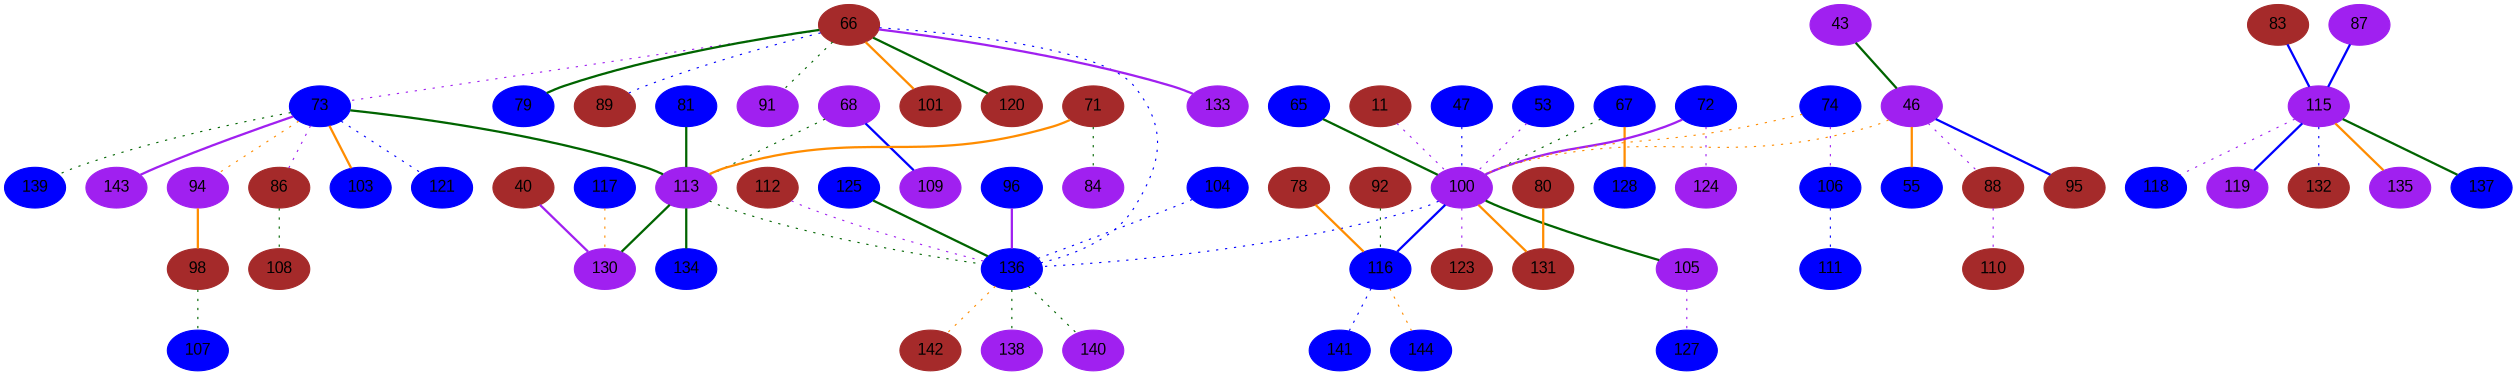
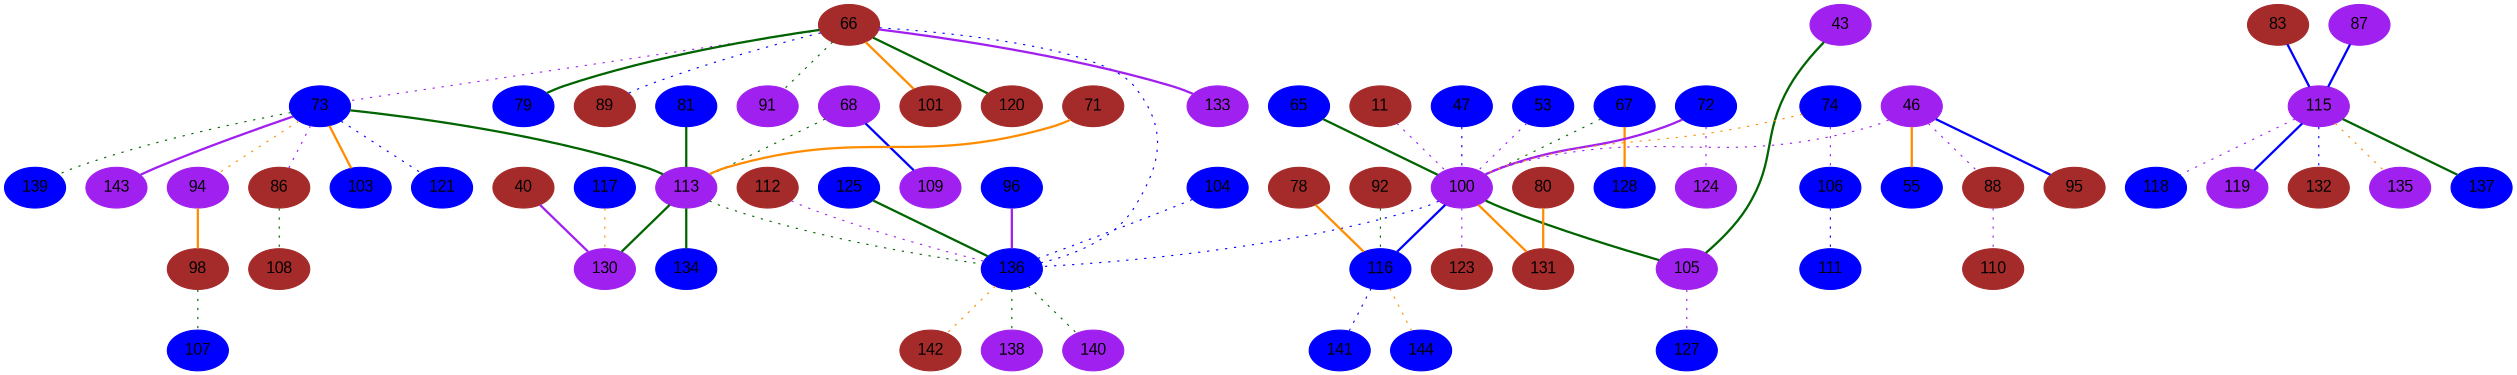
(1876, 66) -> (1767, 156)
(1687, 147) -> (1687, 147)
(2359, 147) -> (2359, 147)
(1093, 188) -> none
